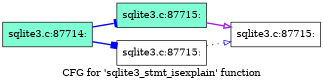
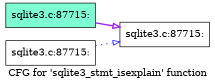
(47, 35) -> none
